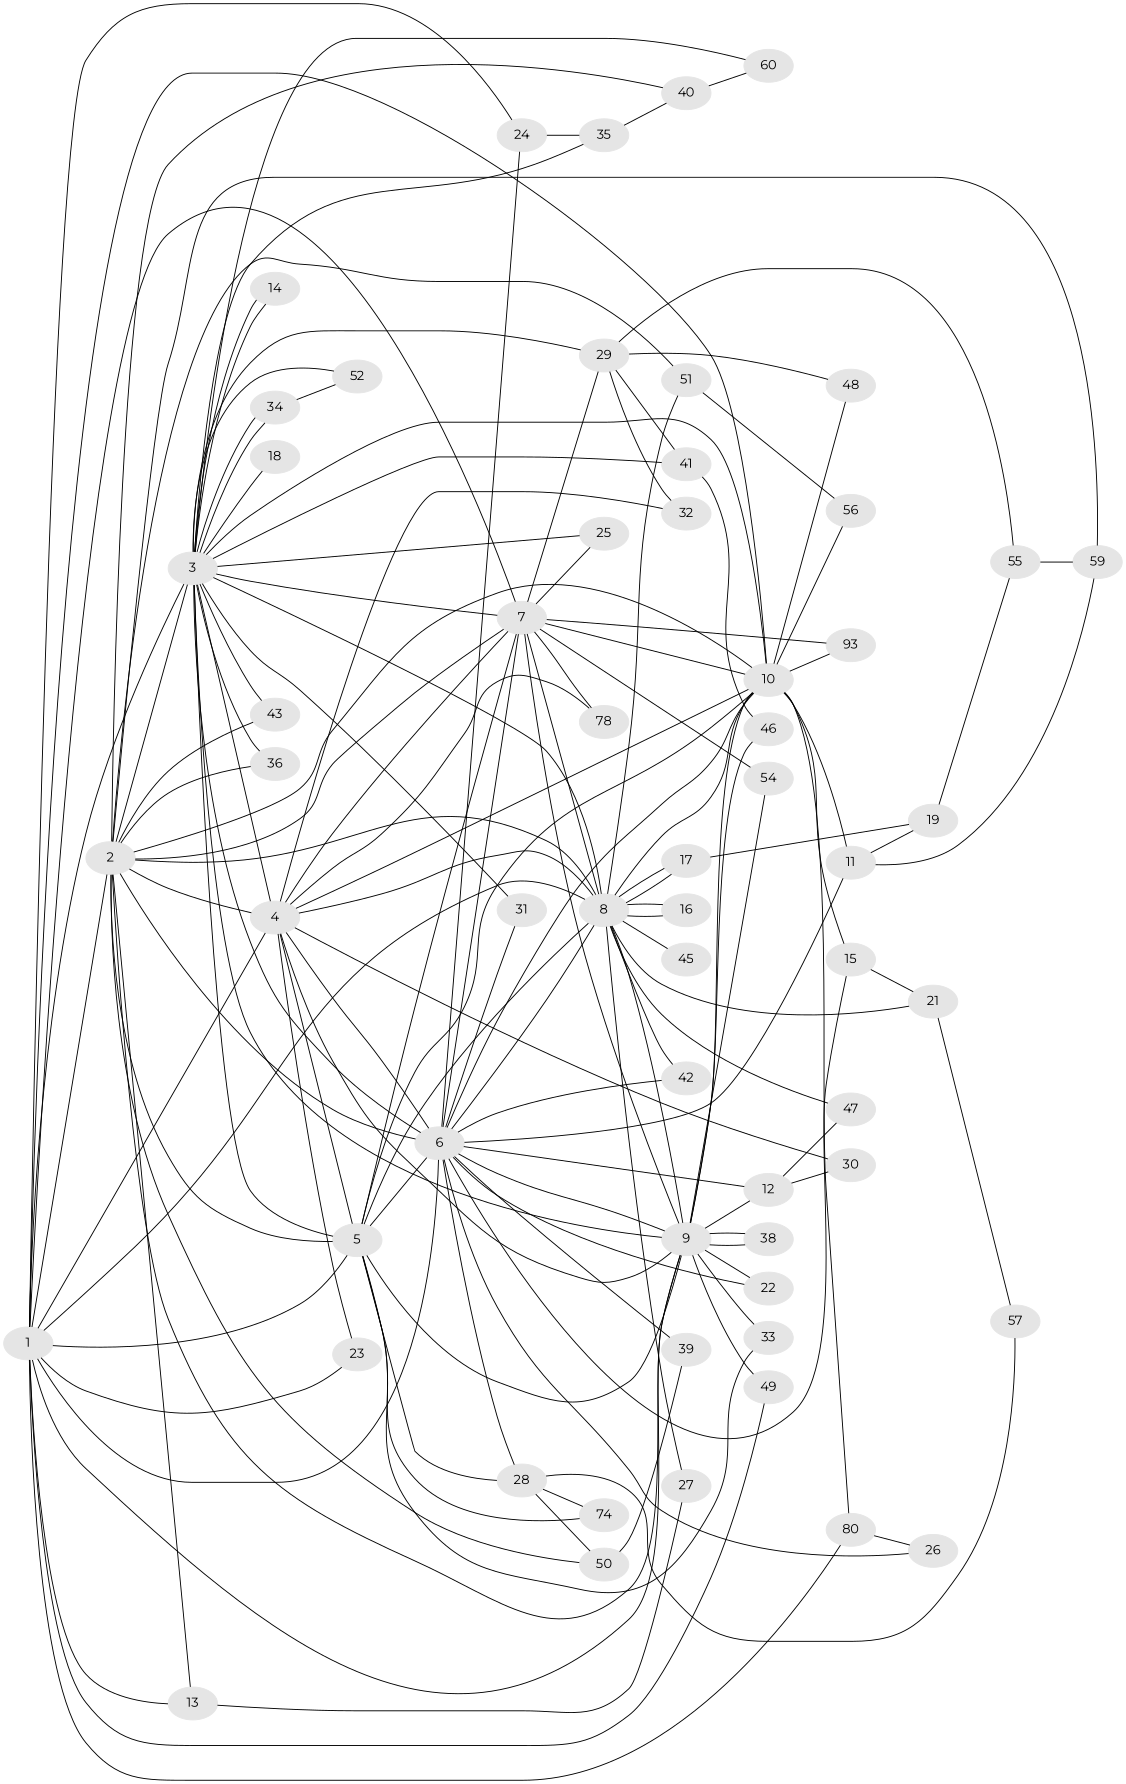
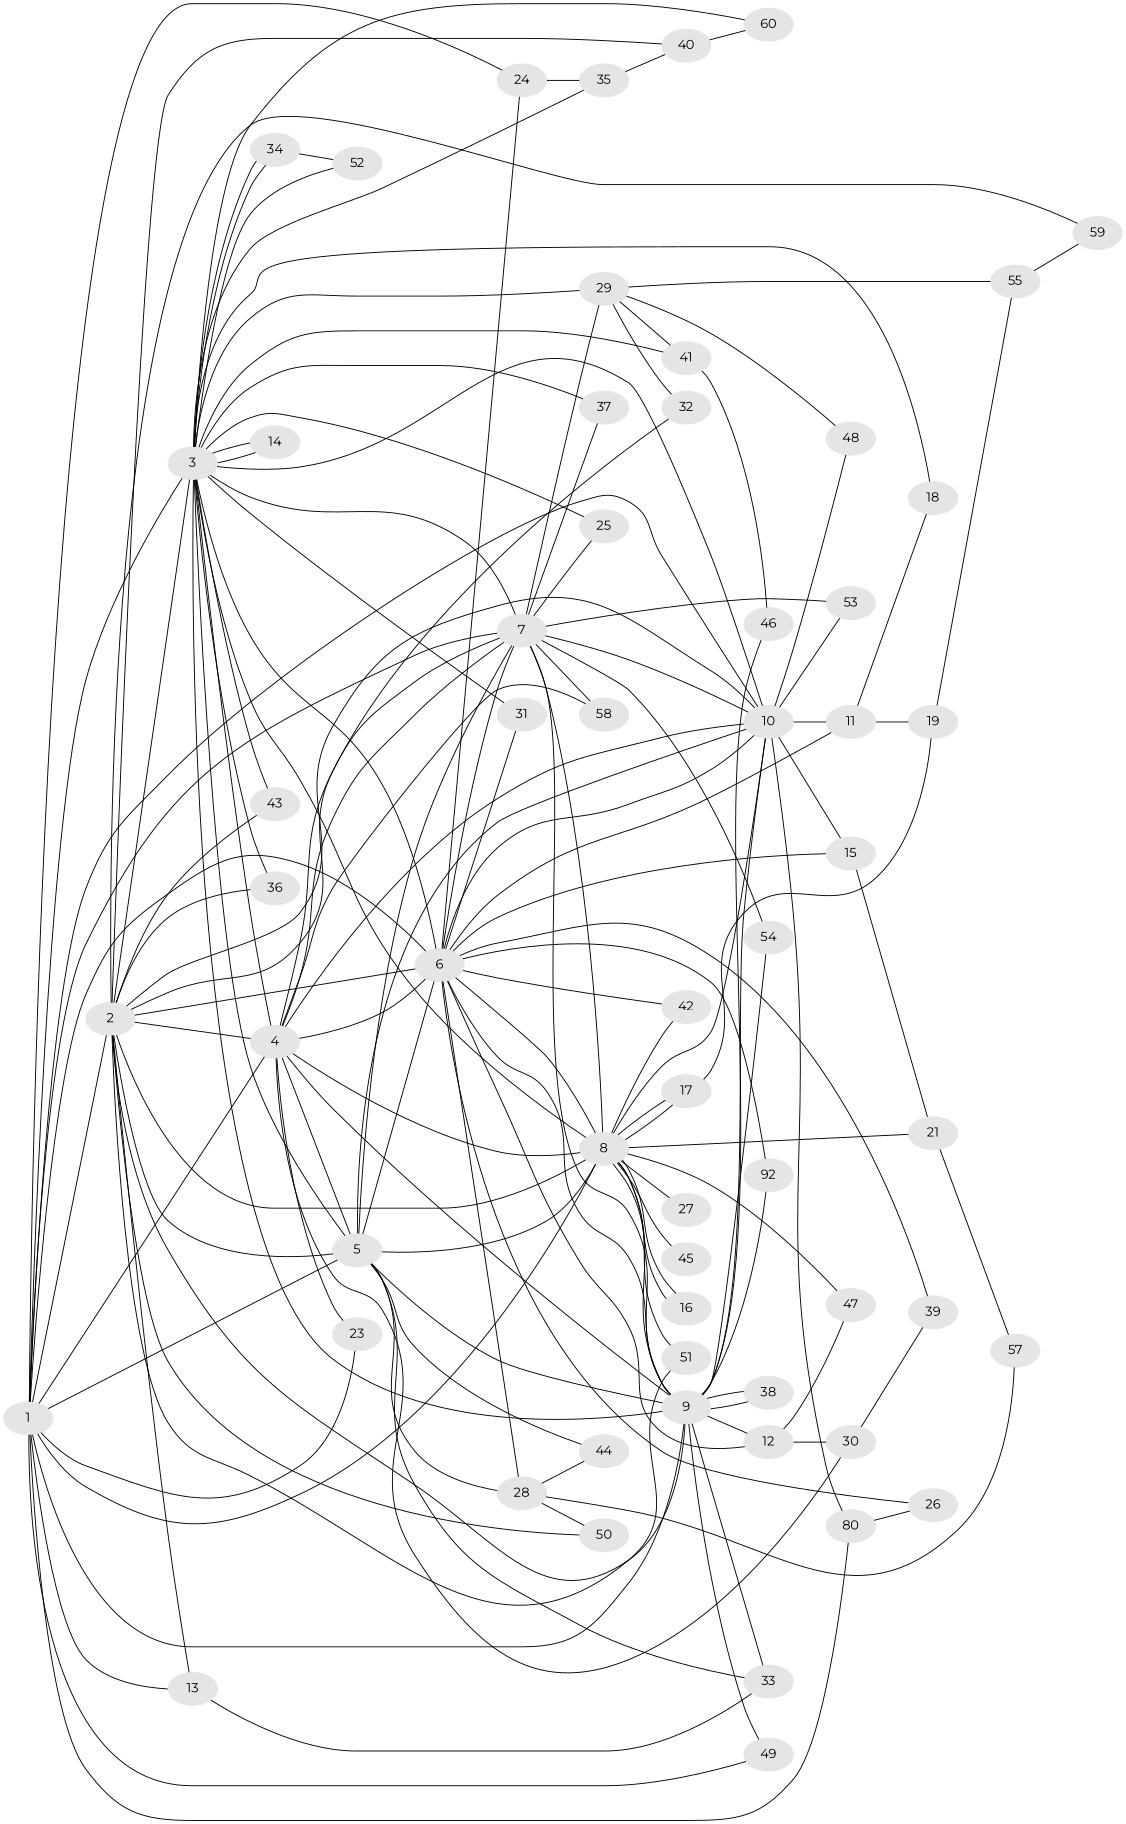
none -> (604, 408)
(851, 511) -> none
(851, 645) -> (851, 603)
(604, 722) -> (604, 715)
(1028, 762) -> (892, 610)
(769, 1289) -> (769, 1175)
(650, 1485) -> (892, 1377)
(604, 1515) -> (604, 1451)
(524, 1711) -> (483, 1751)
